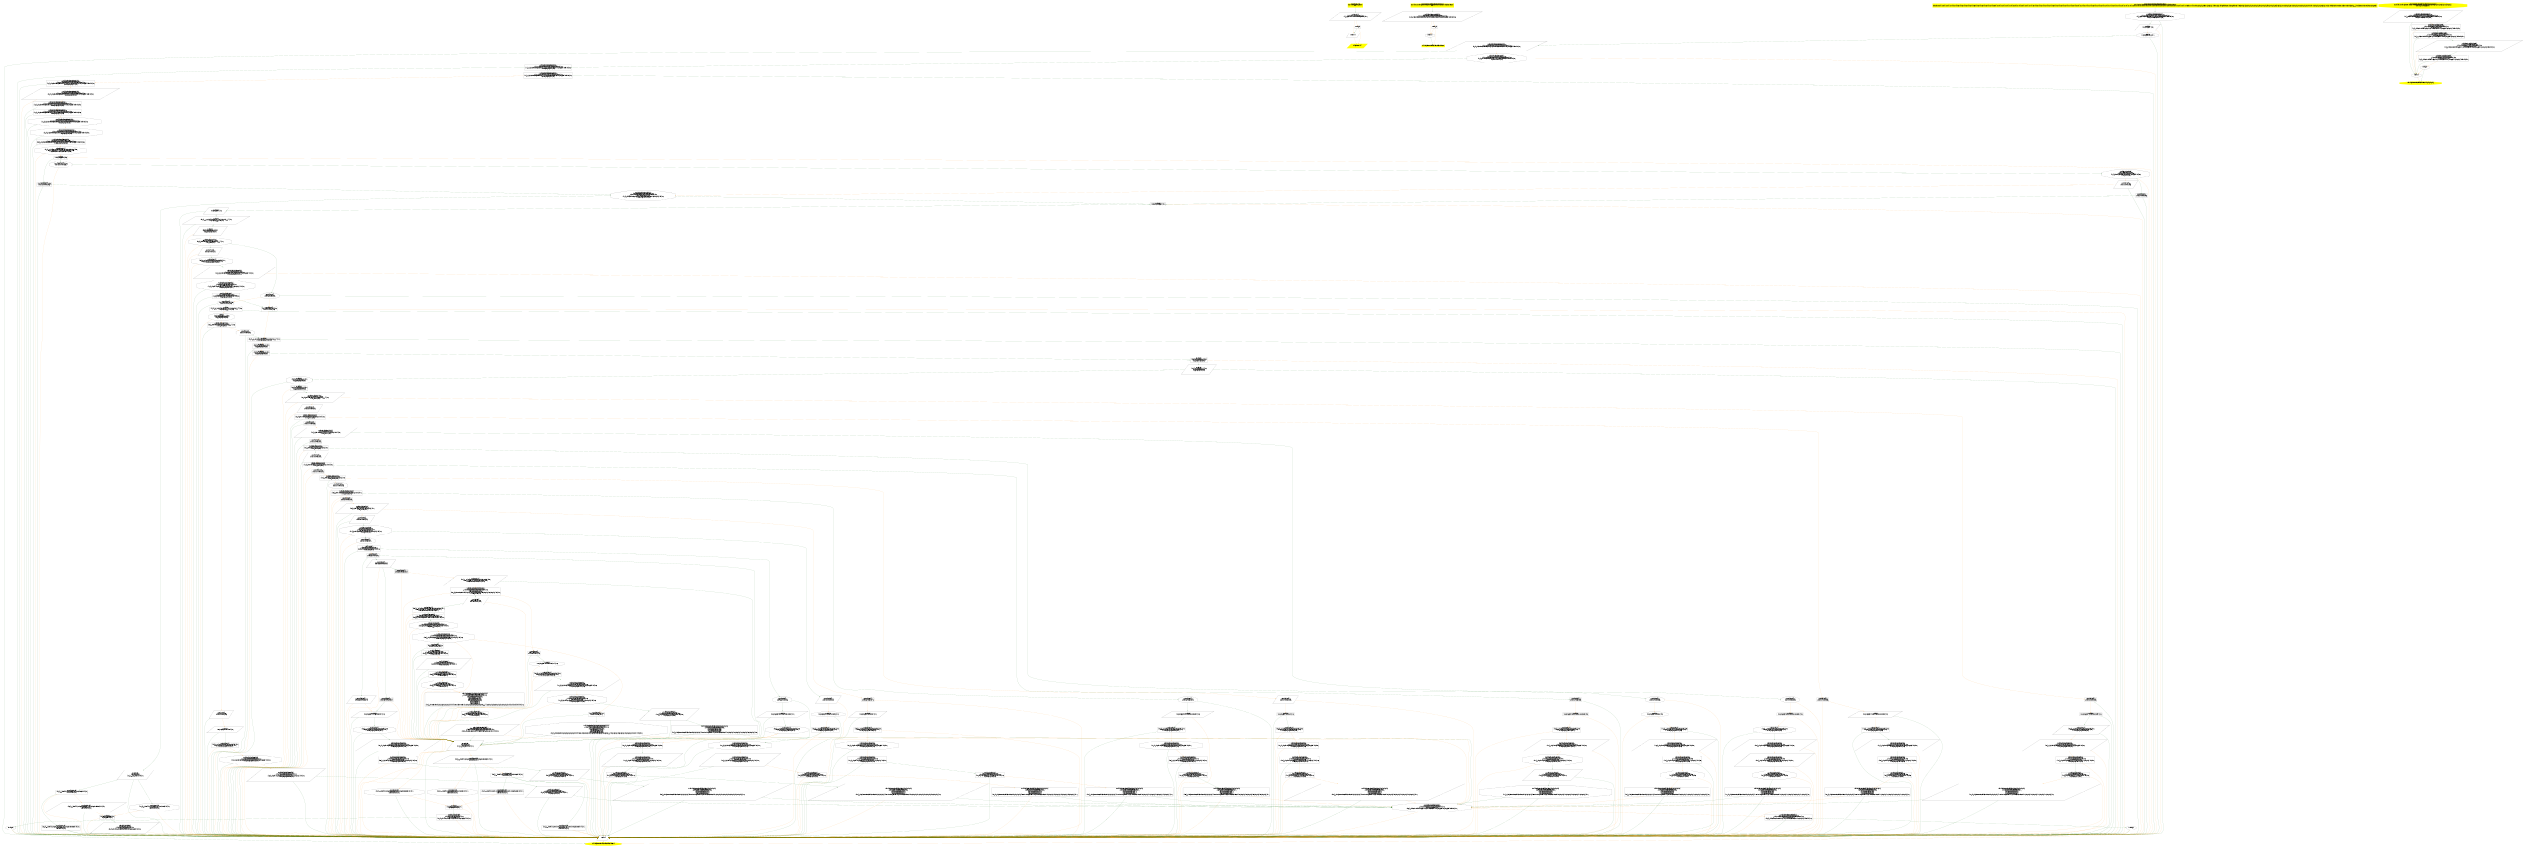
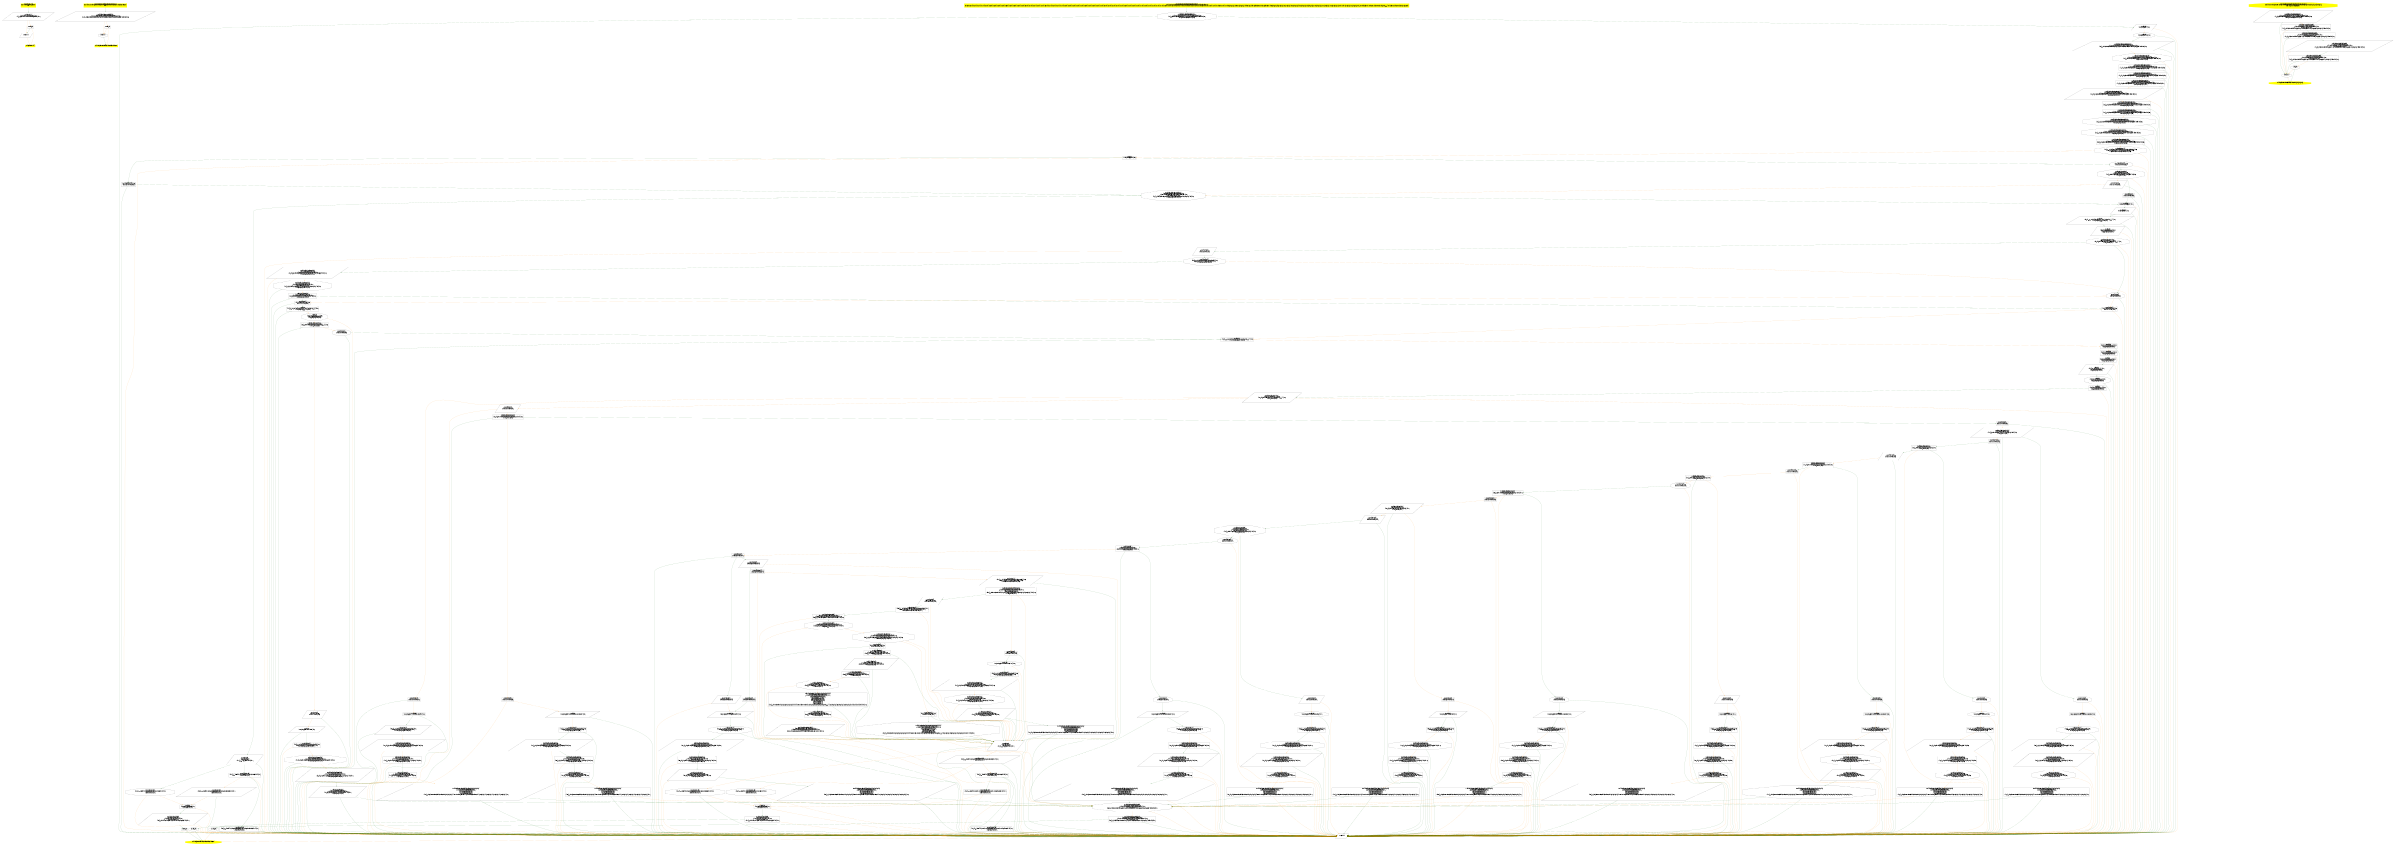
(1357, 46) -> (30, 46)
none -> (184, 829)
